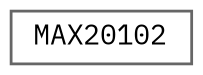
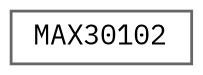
(101, 38) -> (101, 38)
